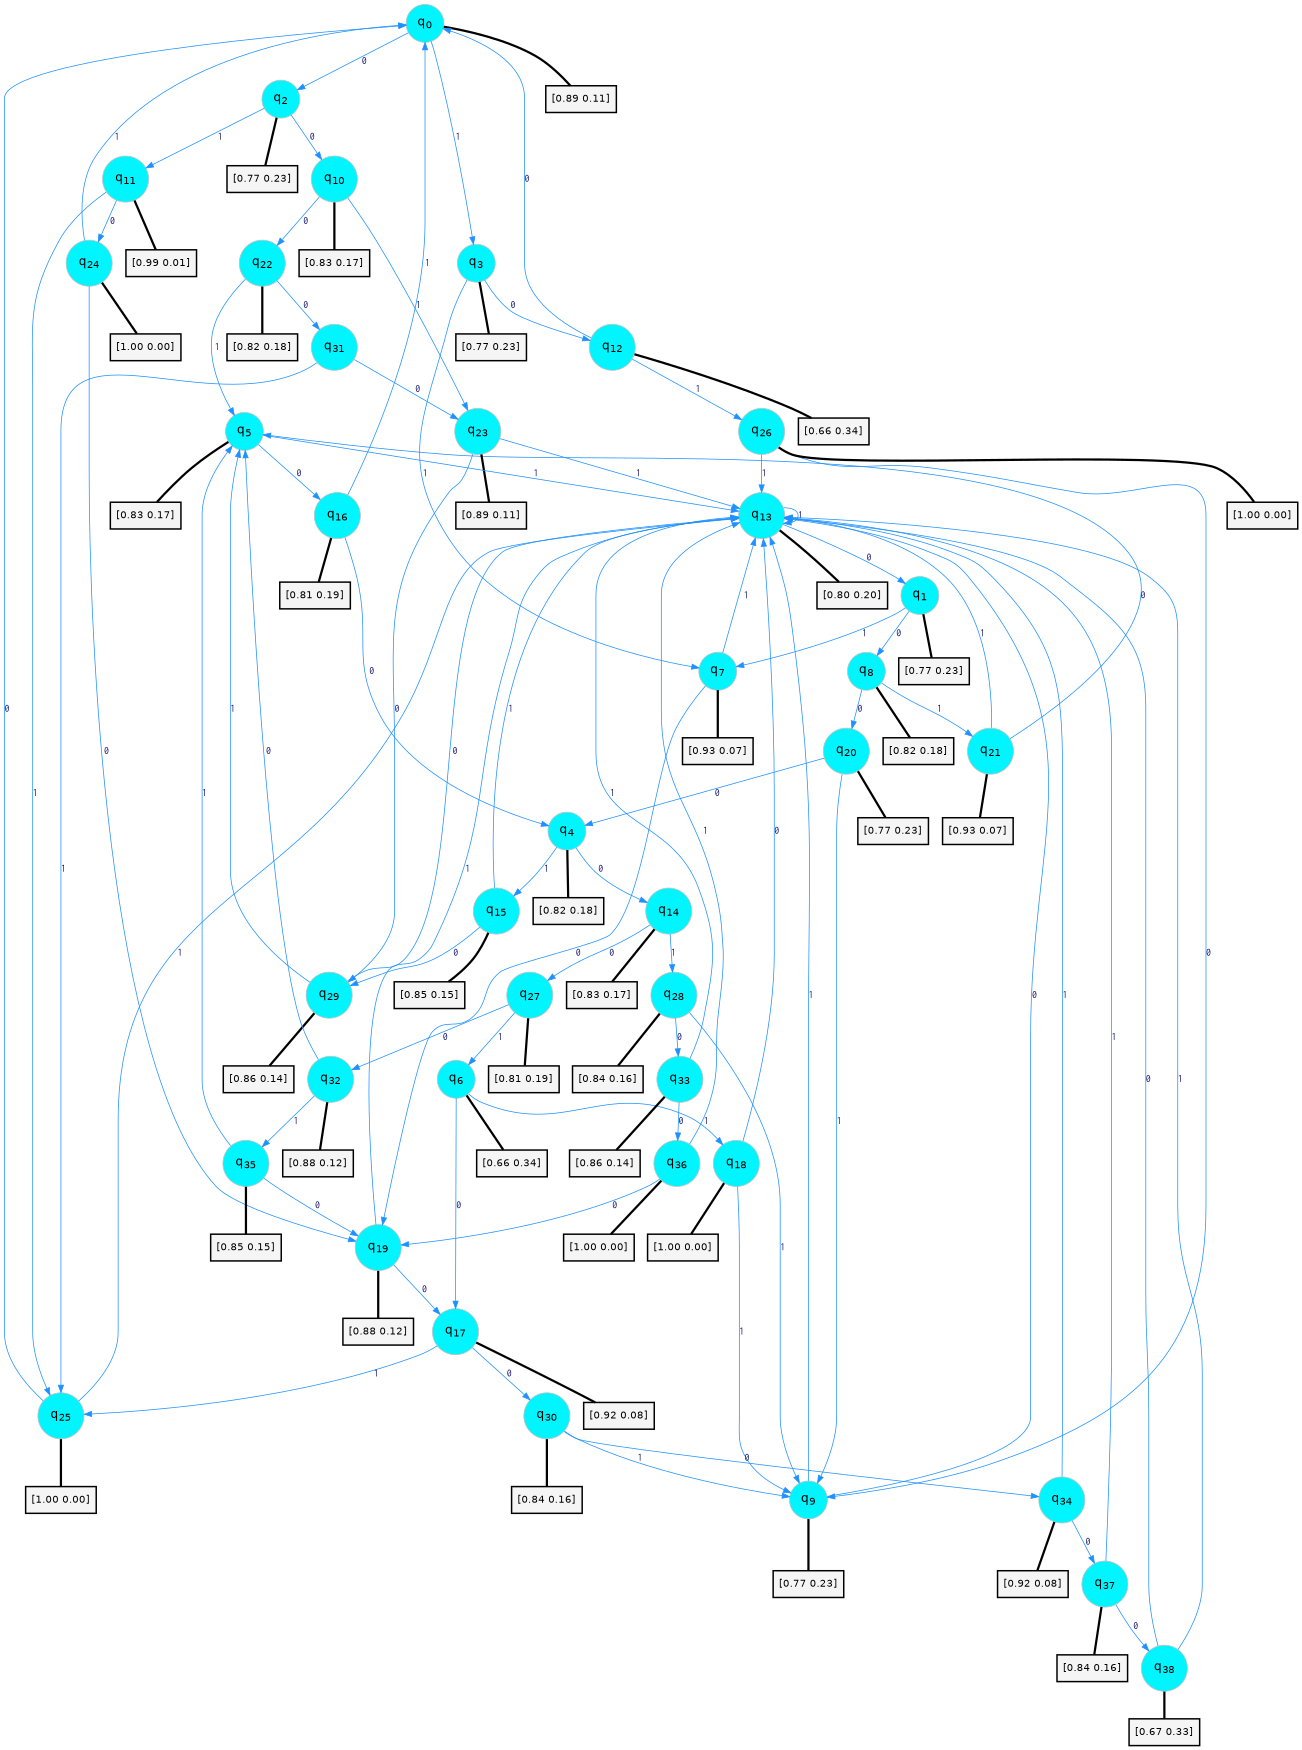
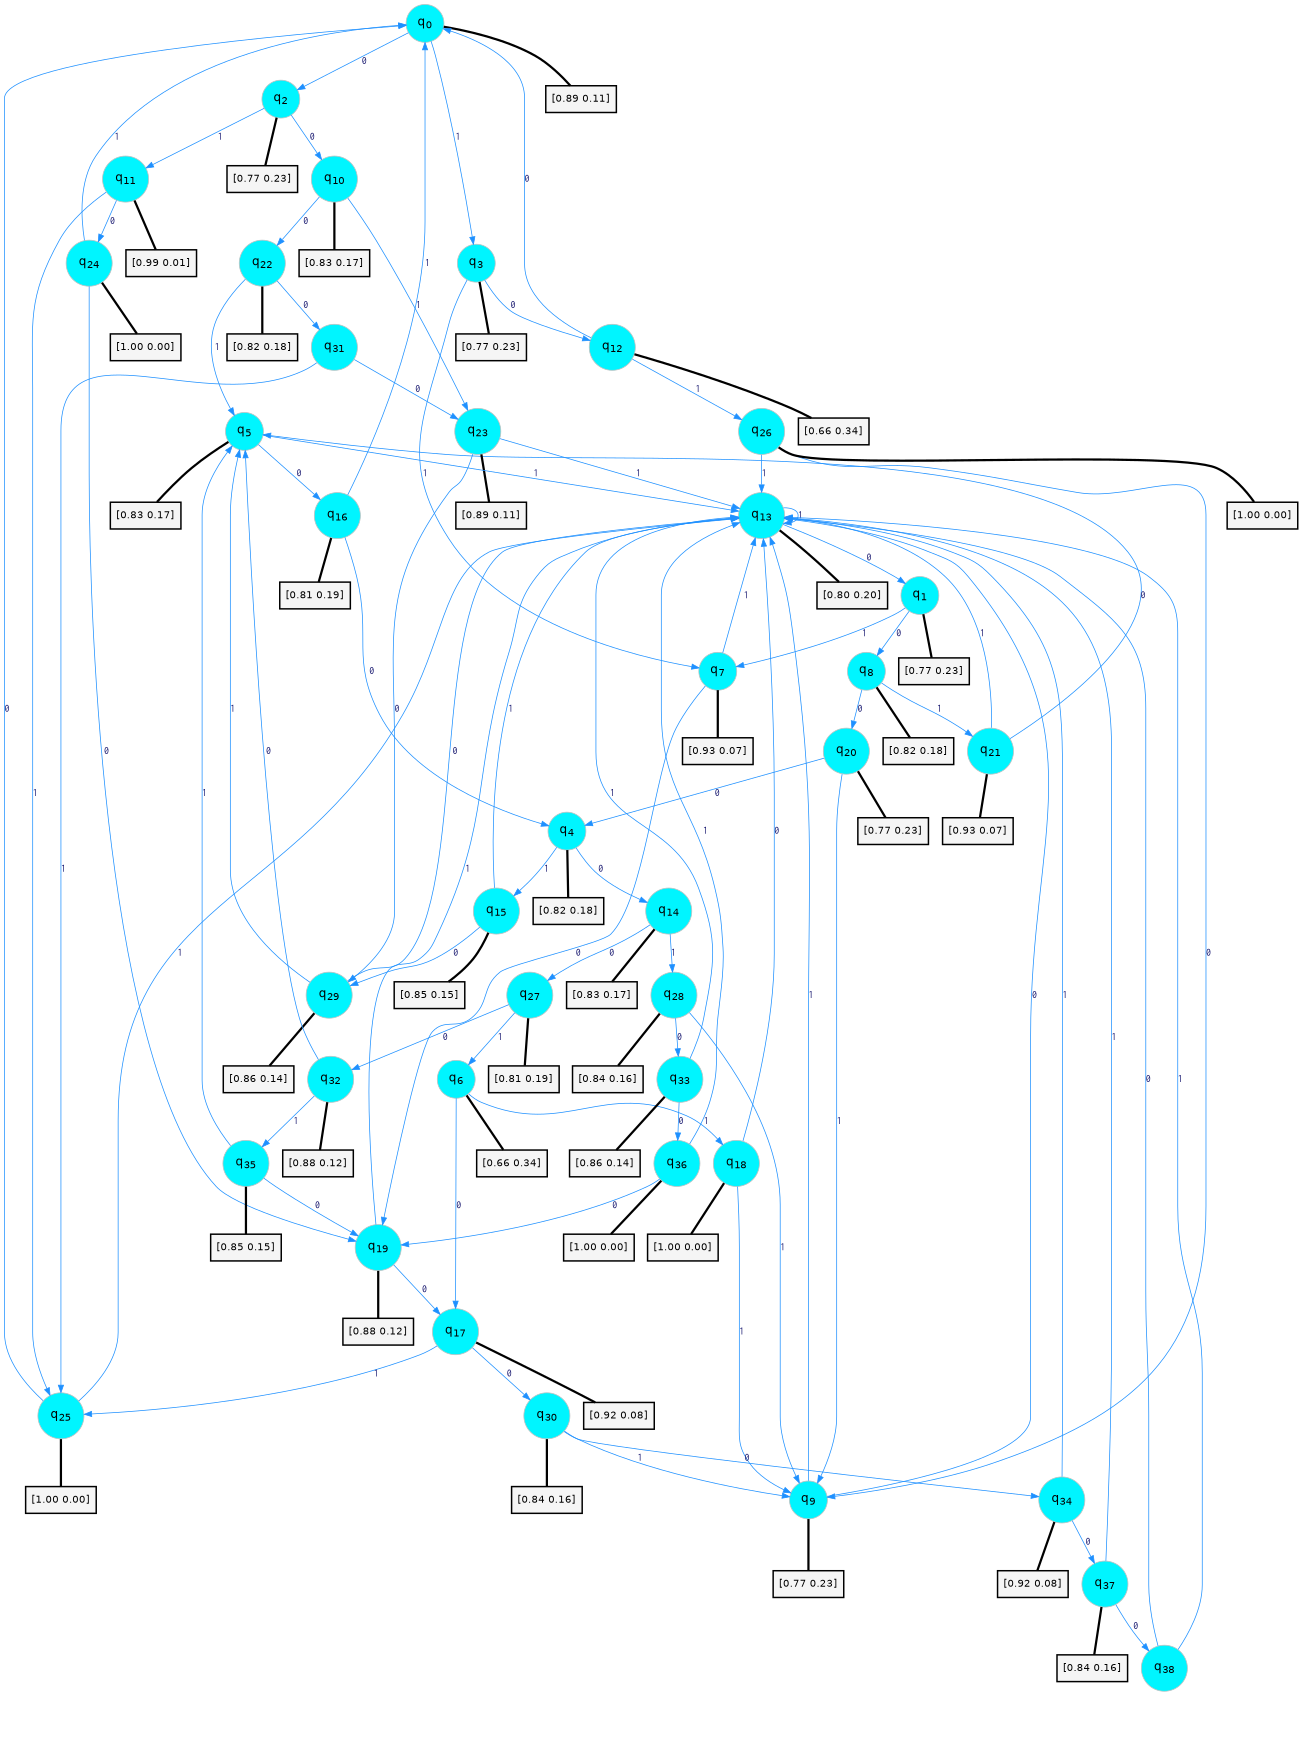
(1164, 1732) -> none
